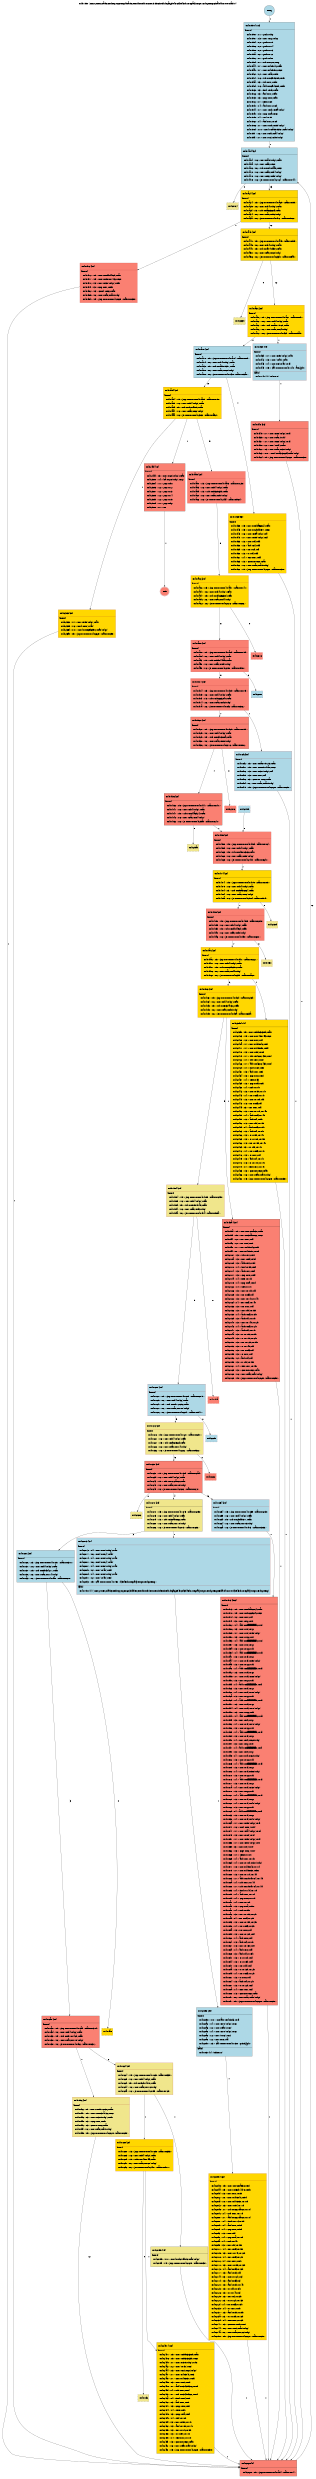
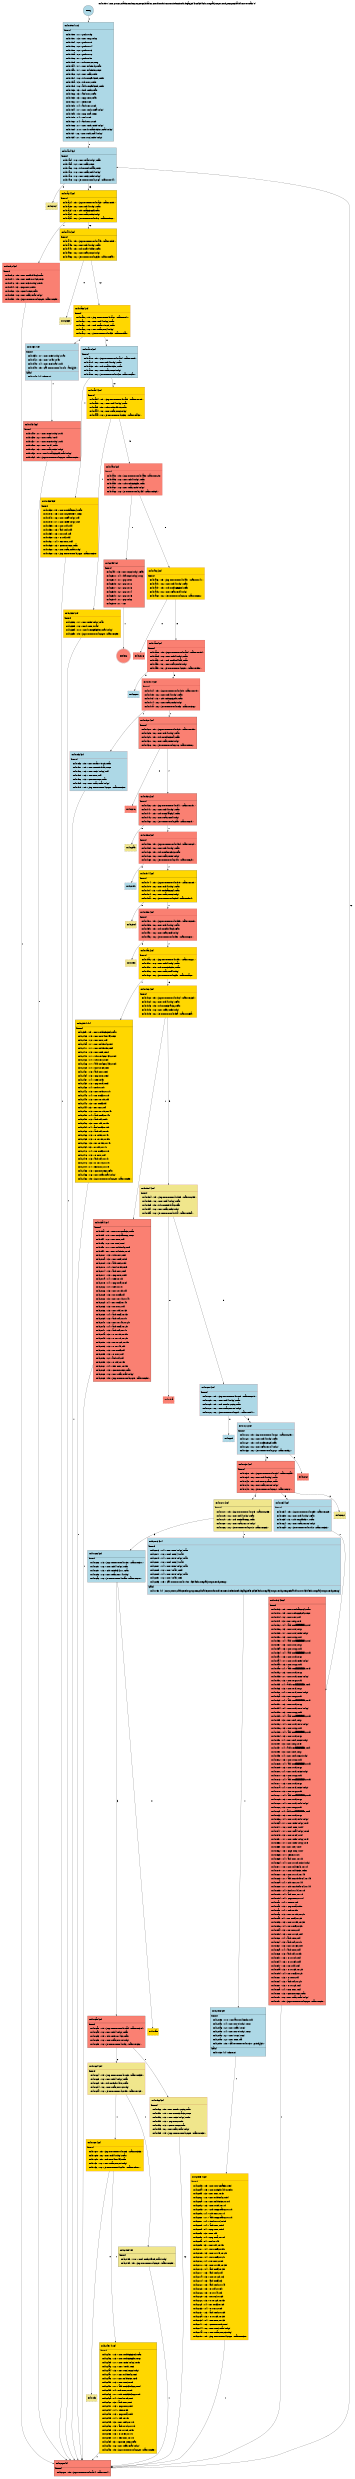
(180, 441) -> (129, 527)
(165, 591) -> (123, 656)
(244, 822) -> (137, 872)
(174, 1439) -> (266, 1439)
